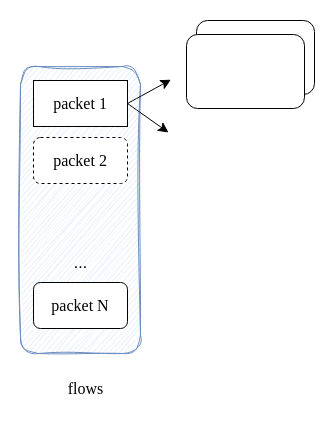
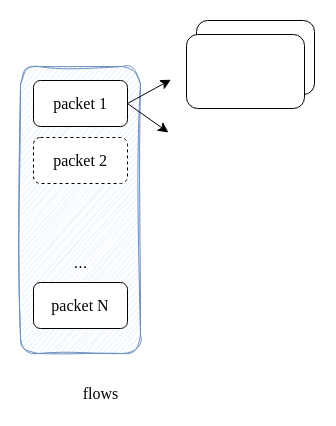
(81, 104) -> (81, 104)
(85, 388) -> (100, 393)
